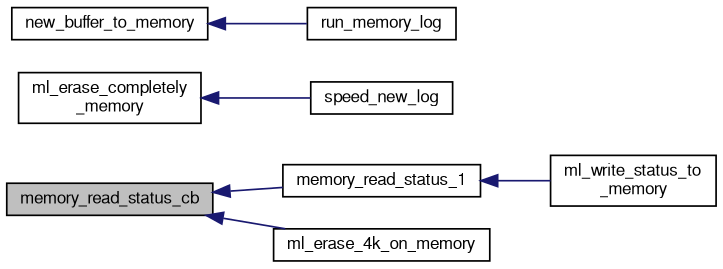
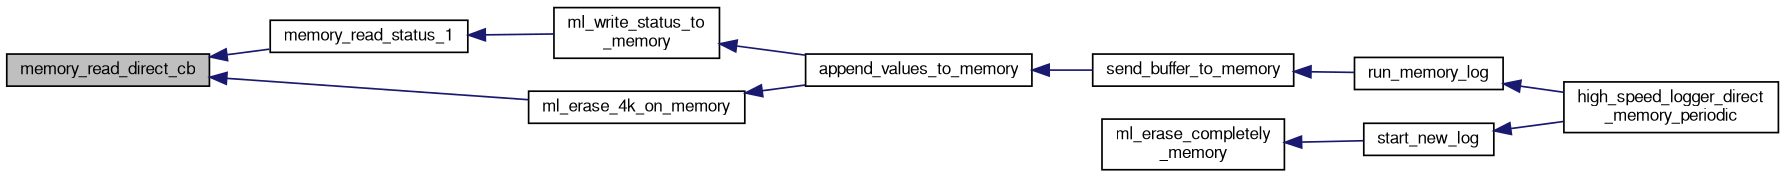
(110, 24) -> (1193, 70)
none -> (919, 70)
(382, 98) -> (1429, 139)
none -> (1671, 107)
(110, 199) -> (108, 70)
